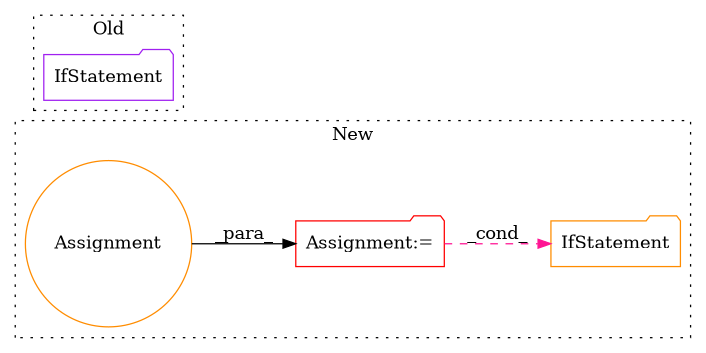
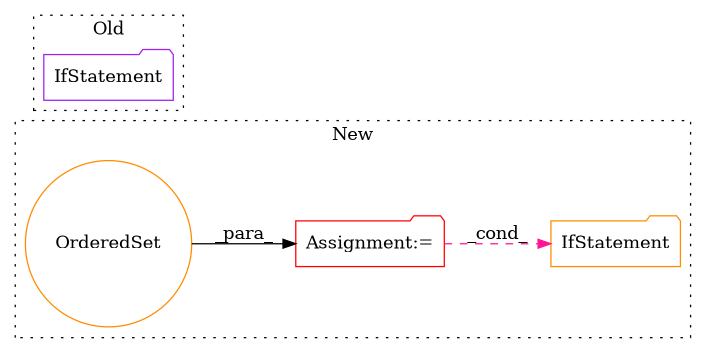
(109, 244) -> (109, 244)
